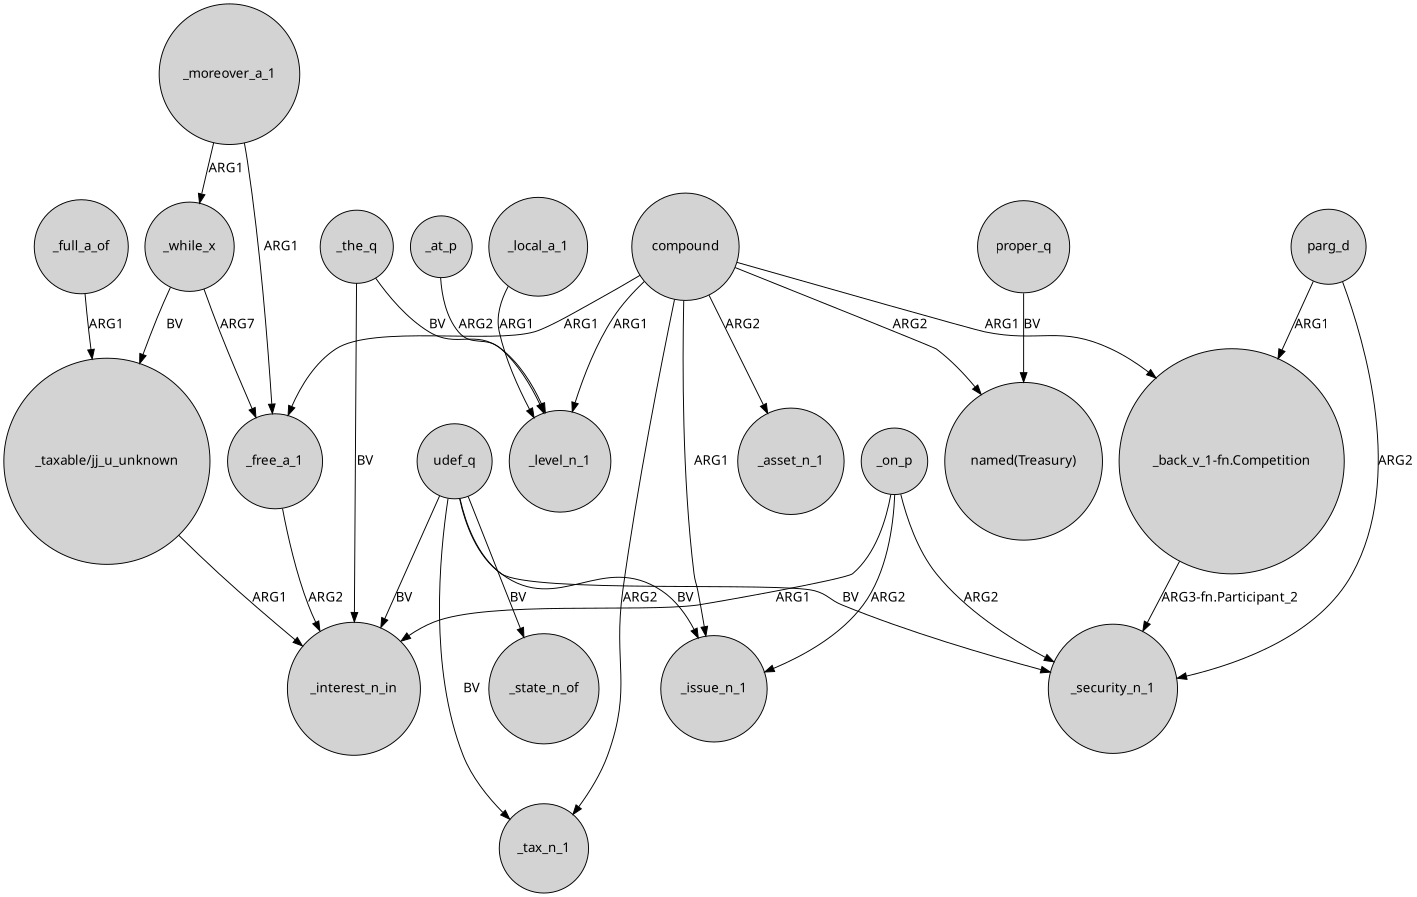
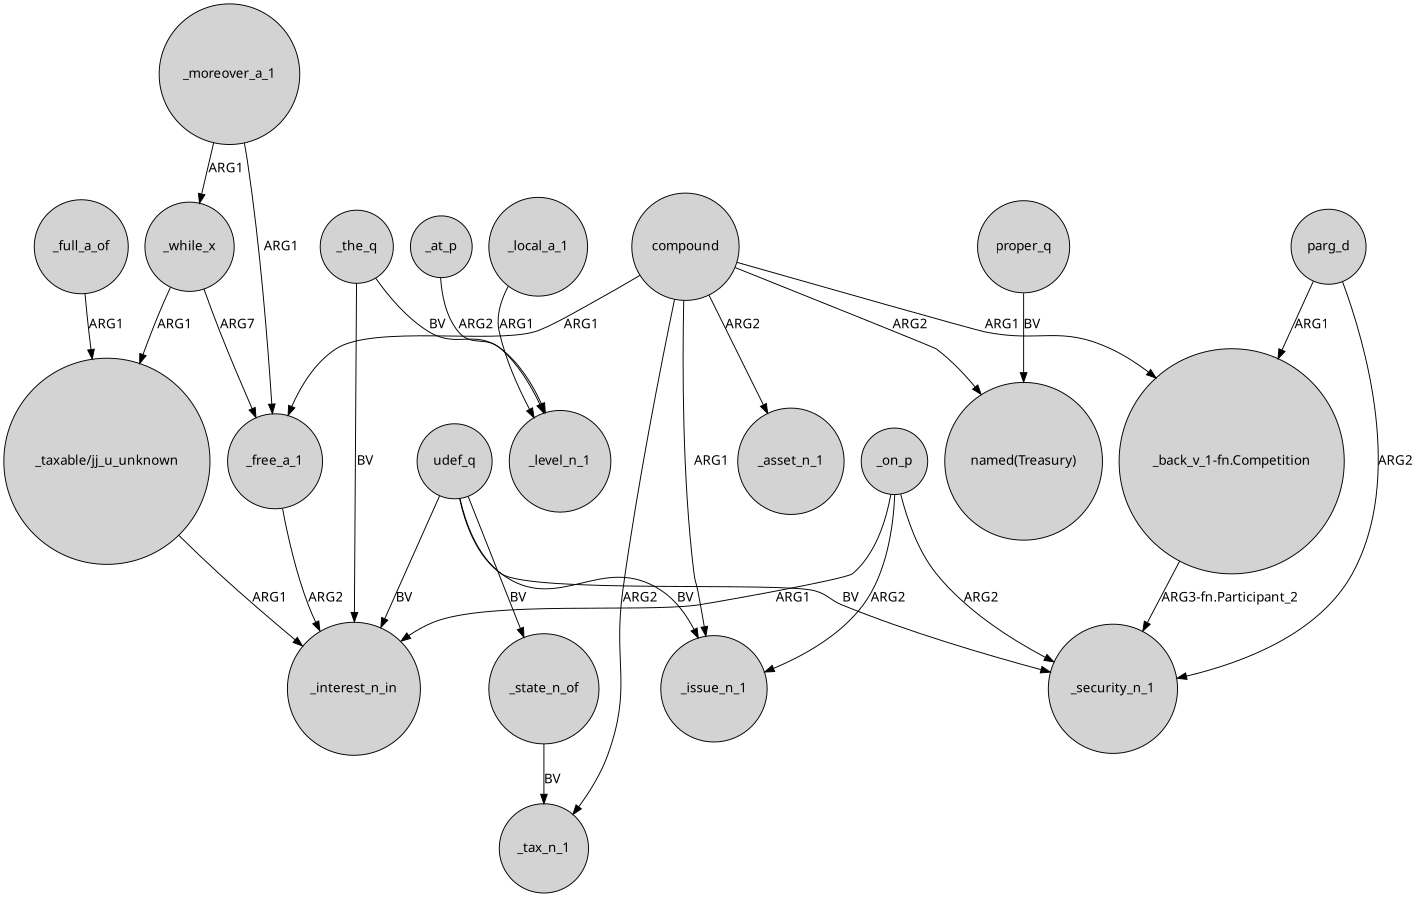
(175, 325) -> (175, 325)
(602, 337) -> none
(442, 663) -> (544, 769)
